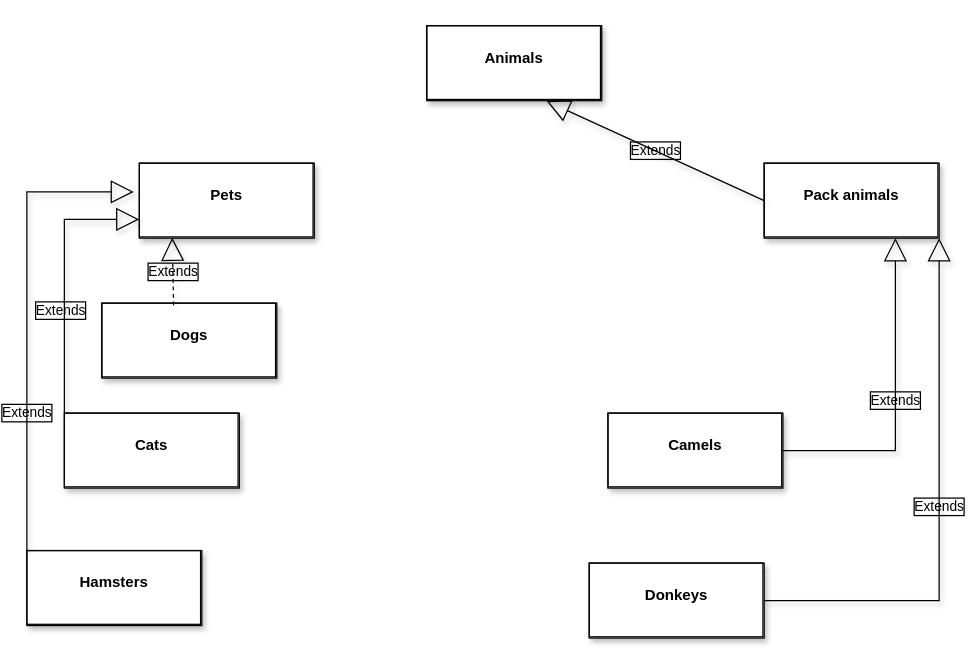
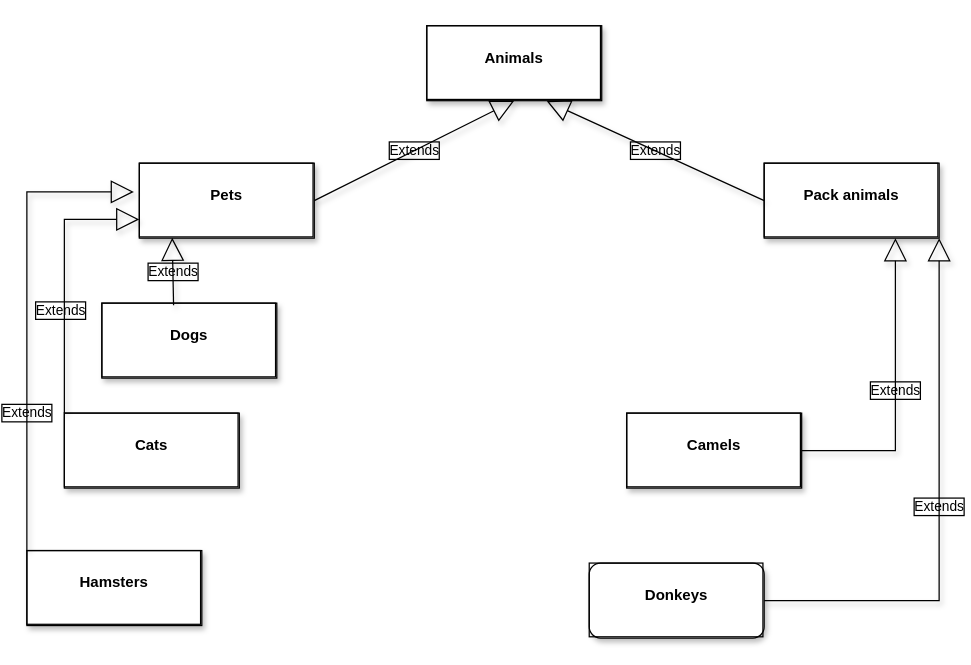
none -> (404, 156)
(173, 282) -> (173, 282)
(696, 451) -> (714, 451)
(677, 601) -> (677, 601)
